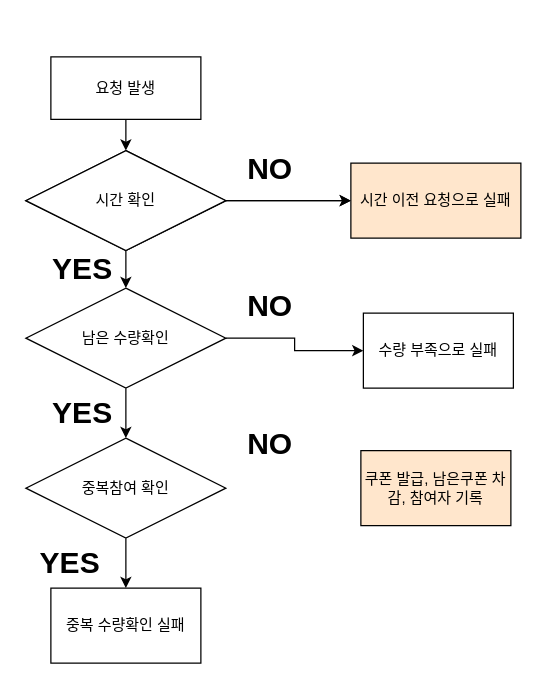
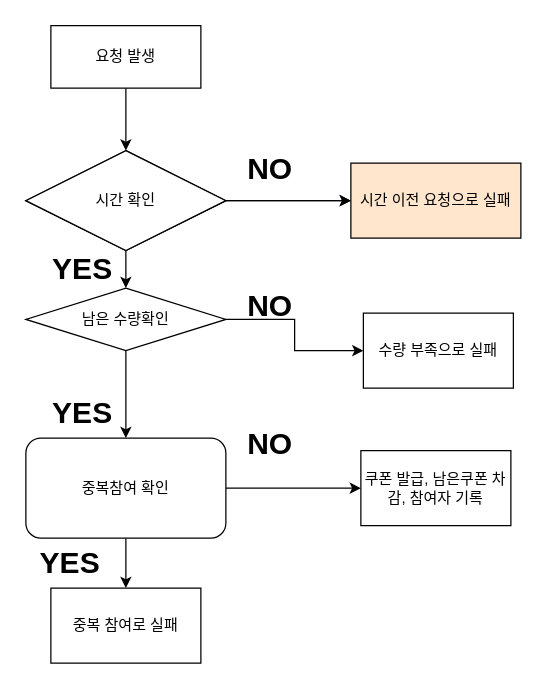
(126, 88) -> (126, 57)
(126, 338) -> (126, 319)
(126, 488) -> (126, 488)
none -> (289, 488)
(436, 488) -> (436, 488)
(126, 626) -> (126, 626)
